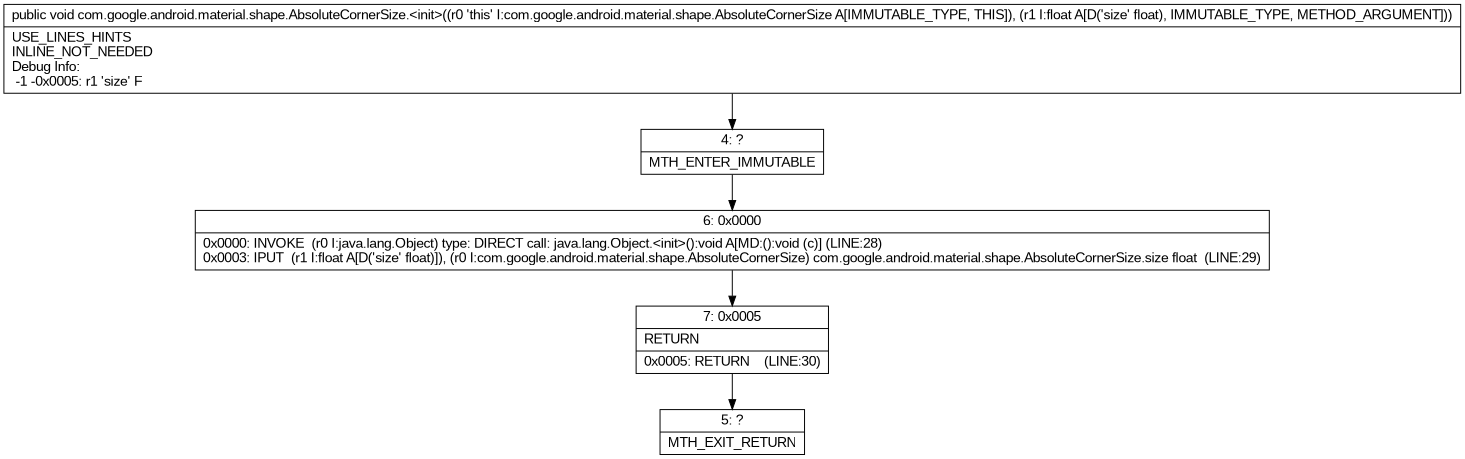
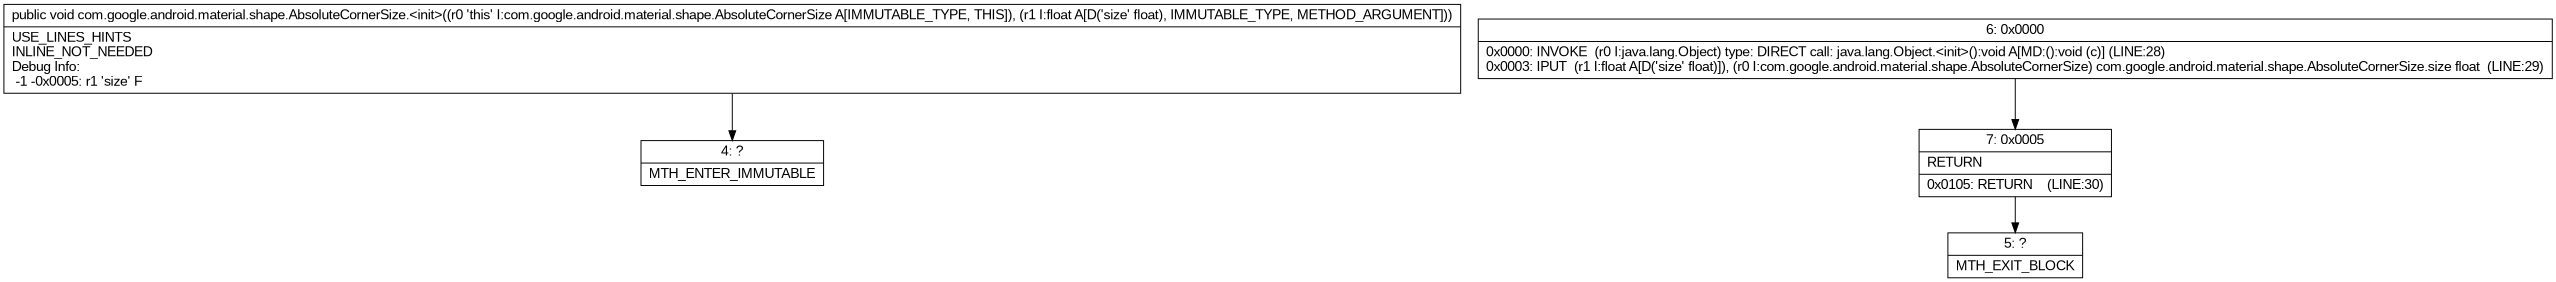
(732, 188) -> none
(732, 362) -> (2015, 185)
(732, 443) -> (2015, 266)
